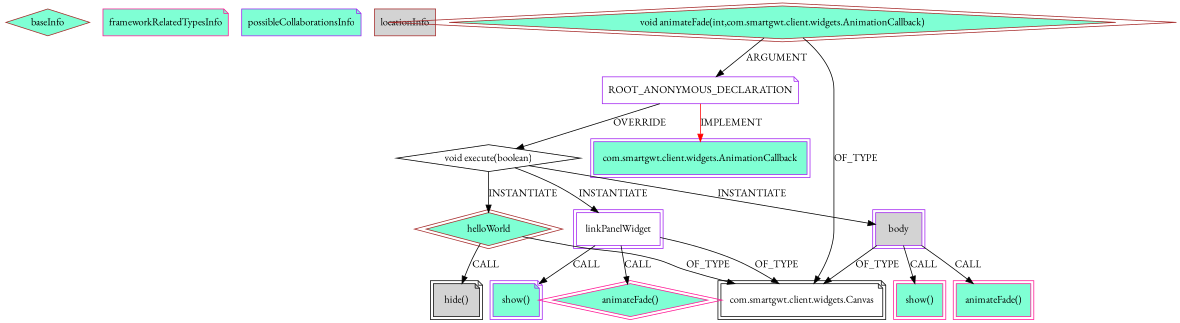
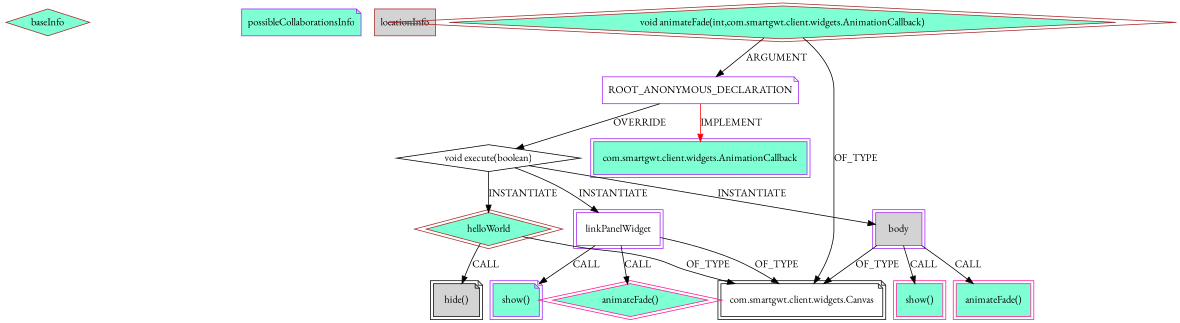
(166, 22) -> none
